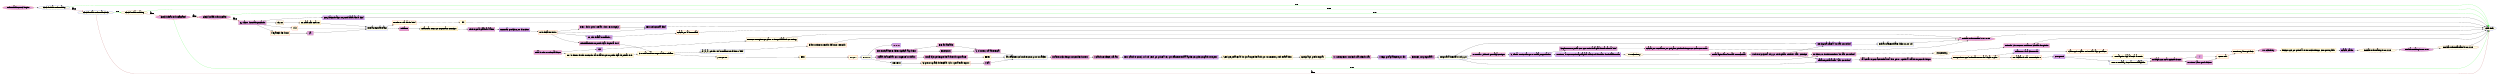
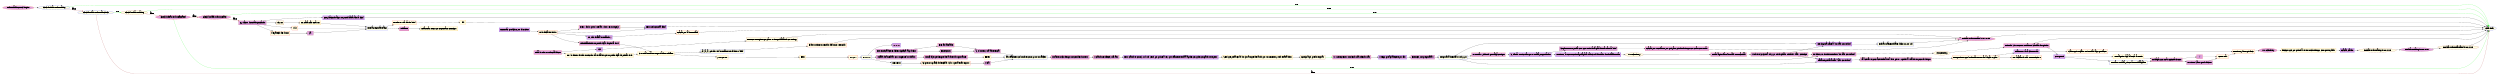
(481, 29) -> none
(2047, 57) -> (2052, 50)
(2128, 63) -> (2128, 63)
